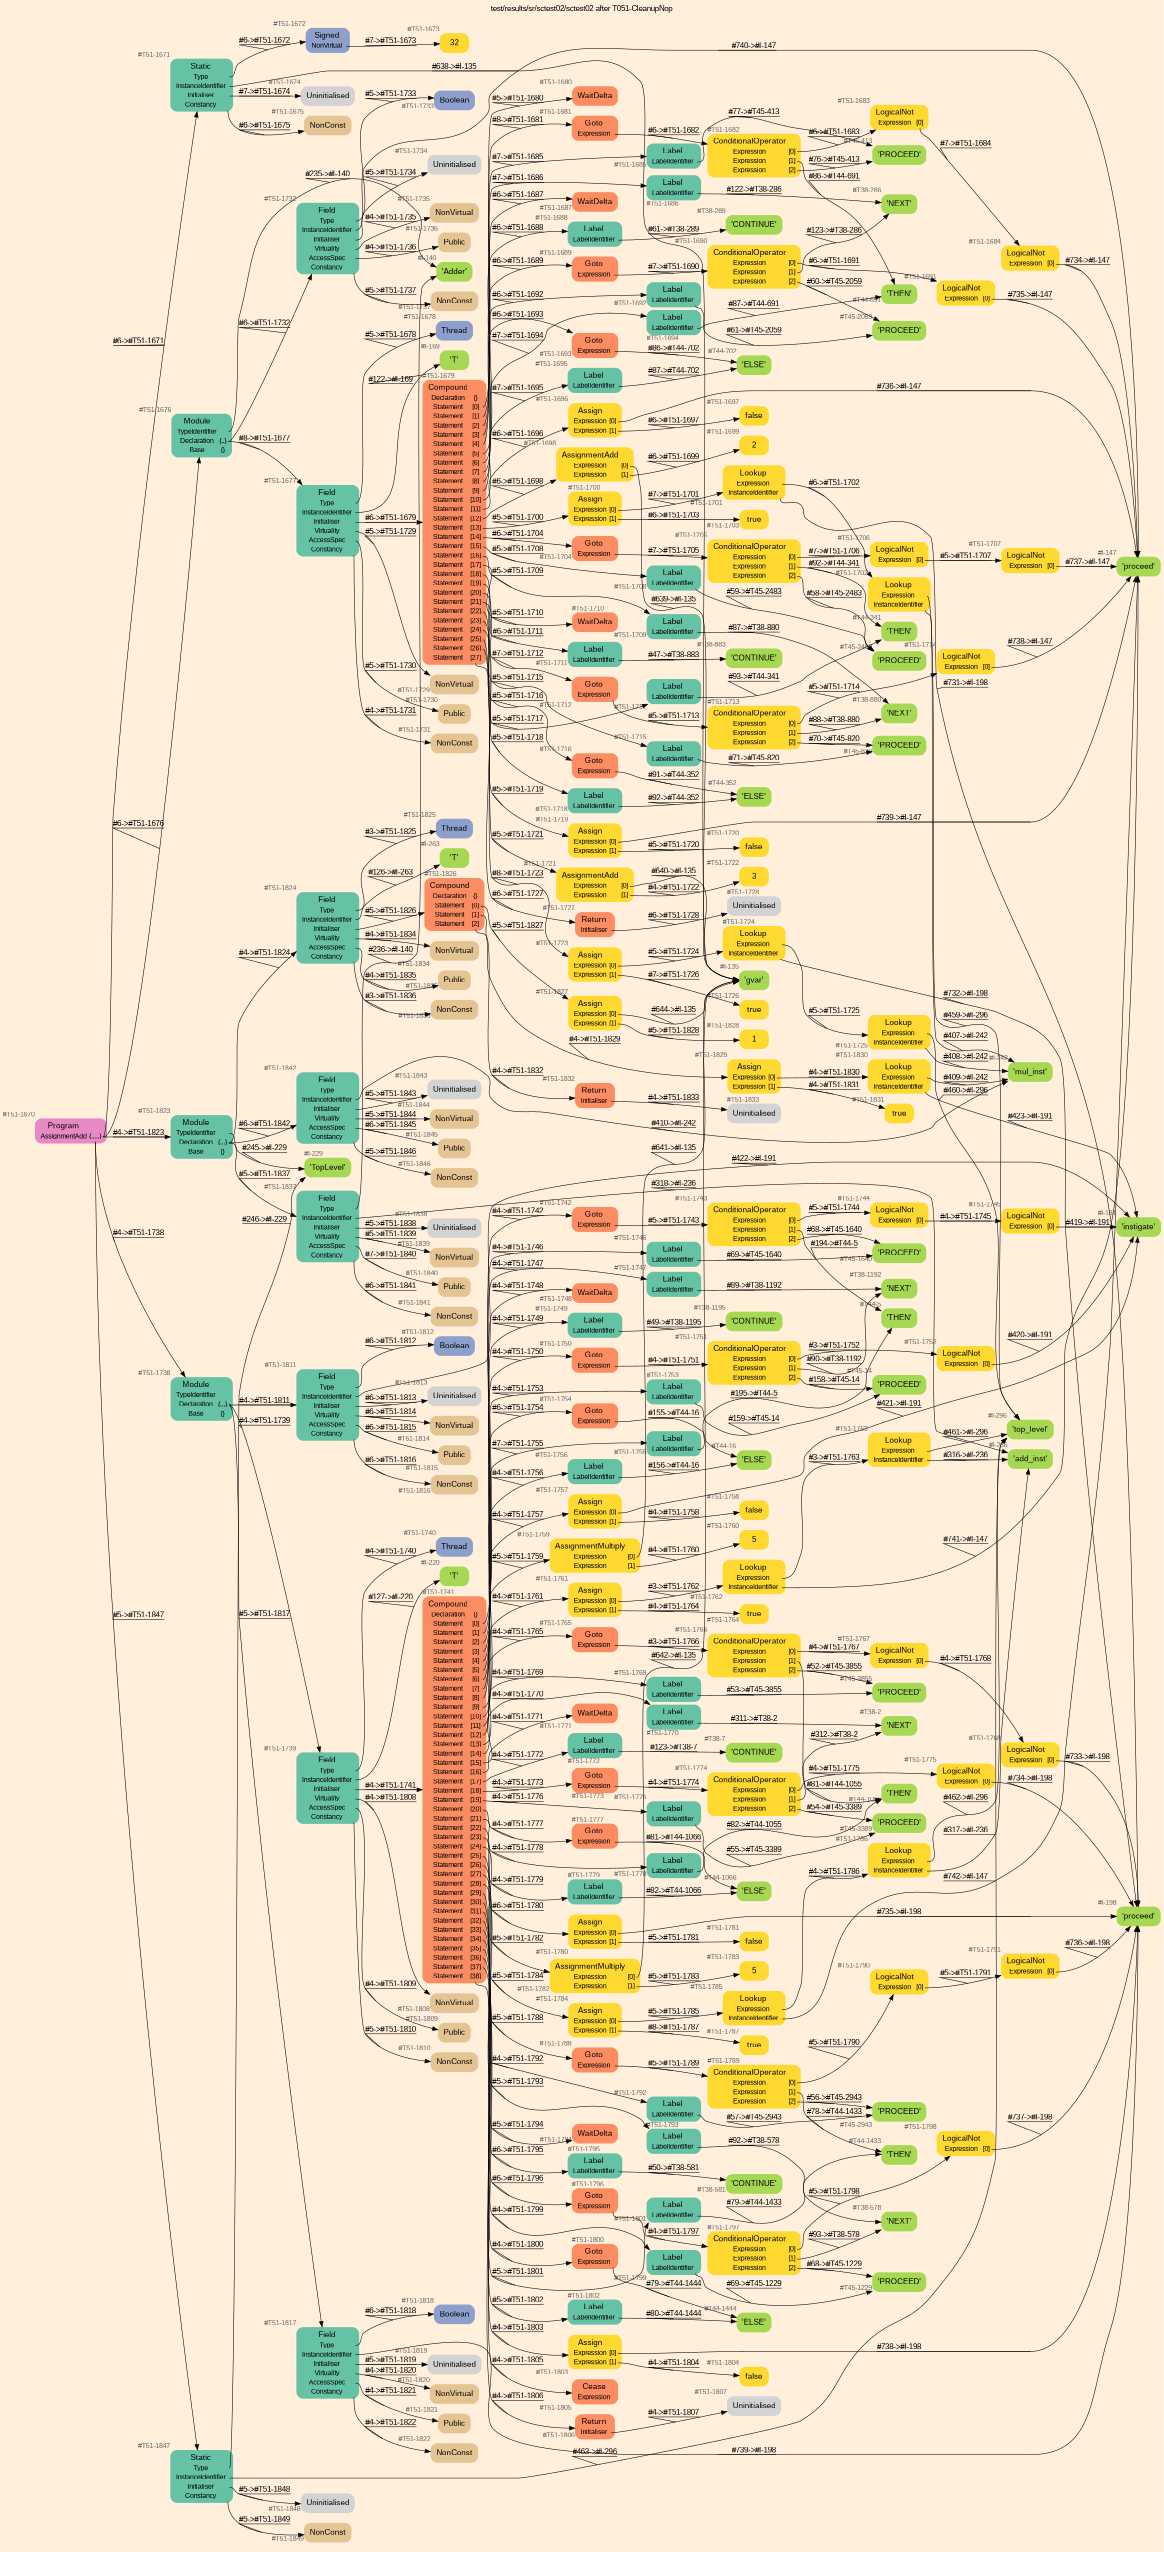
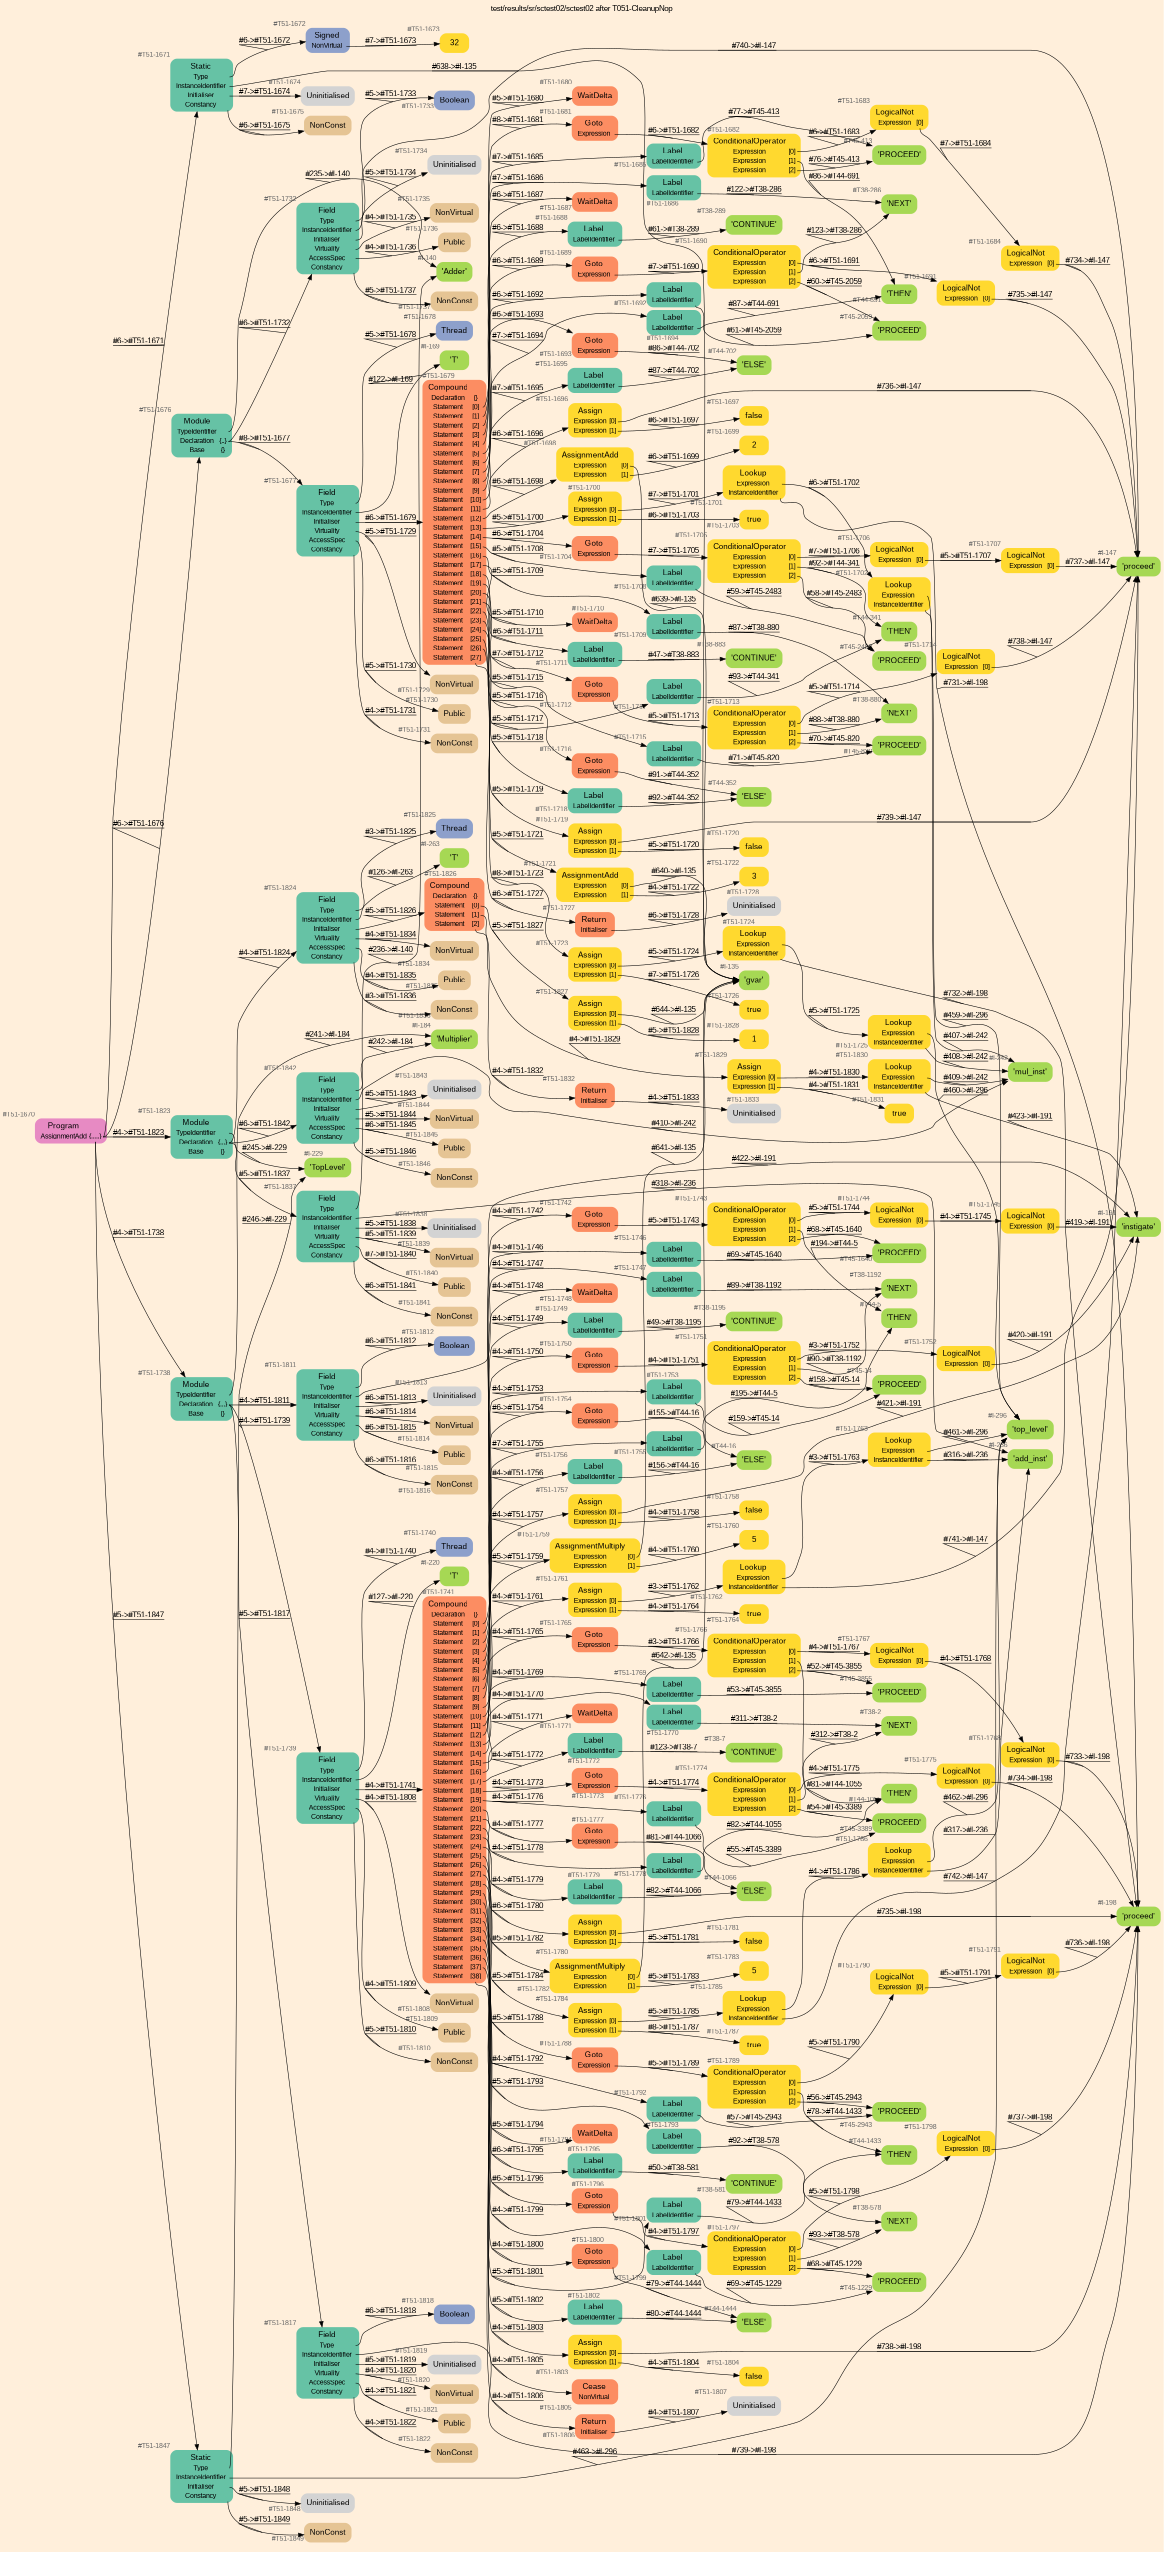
none -> (454, 1039)
(594, 2397) -> (594, 2397)
